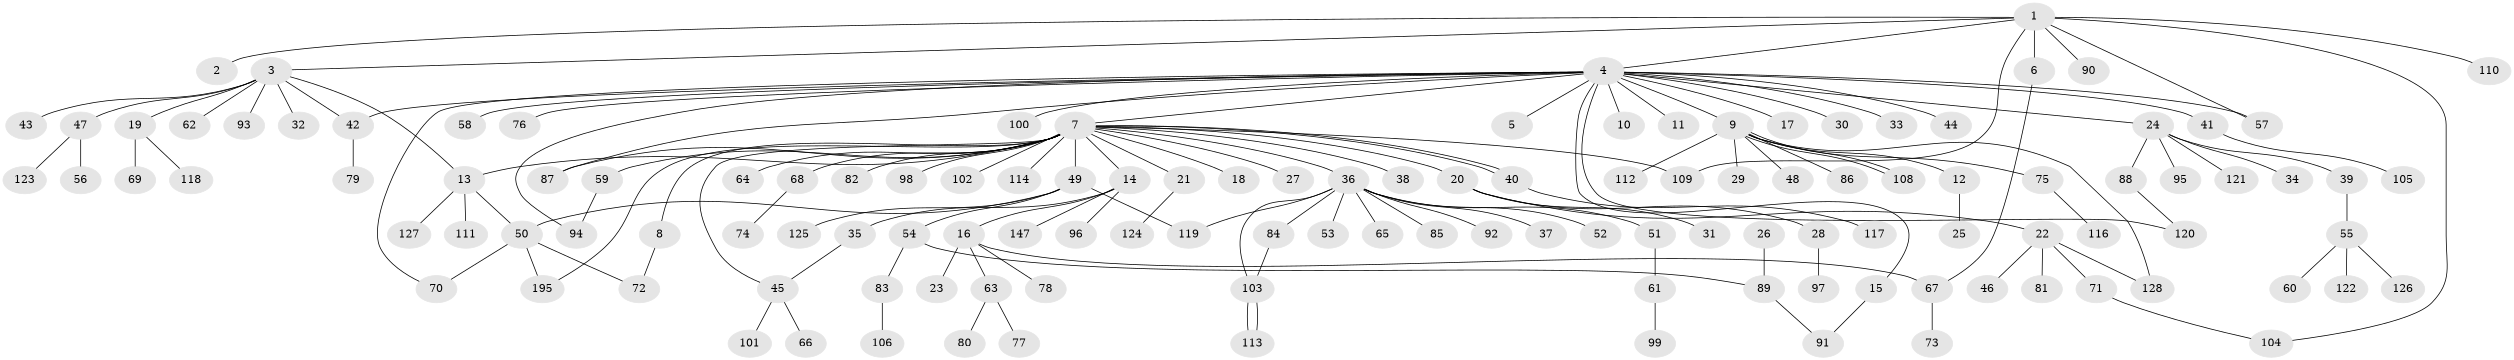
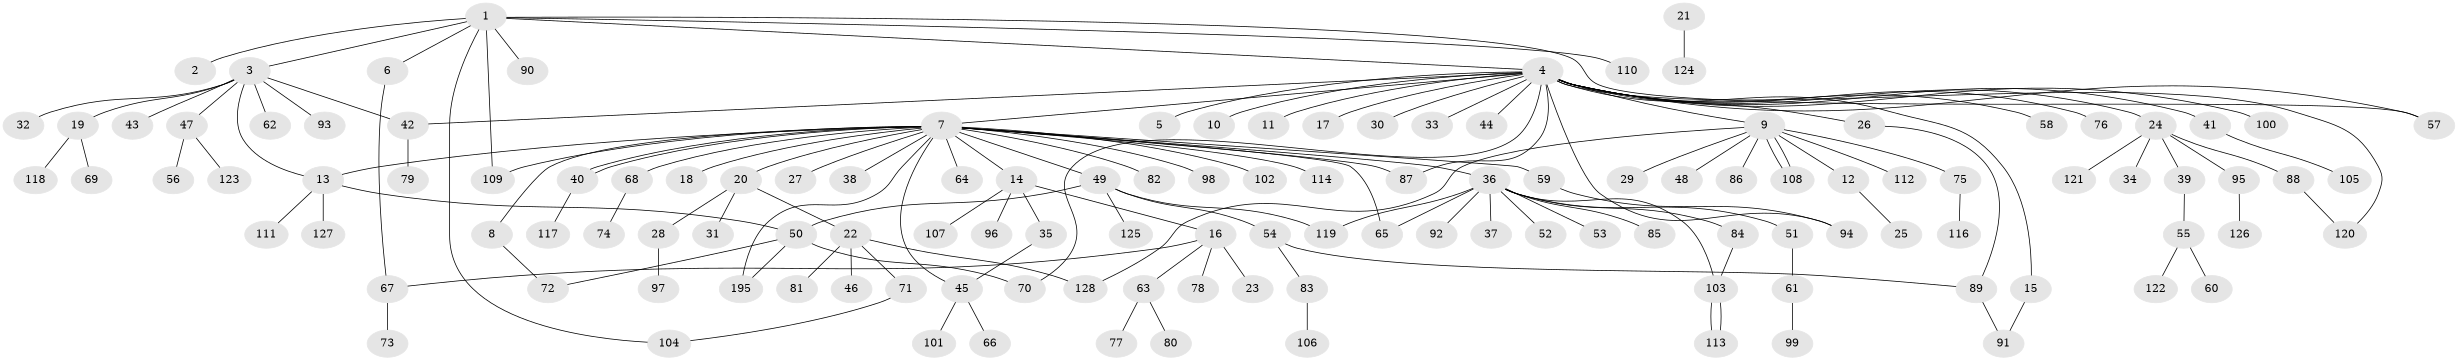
none -> (1701, 103)
(1130, 153) -> (1188, 146)
(1020, 235) -> (936, 235)
(2375, 262) -> (2239, 207)
